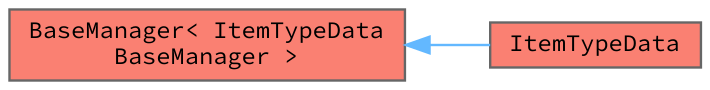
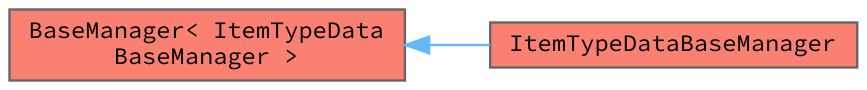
(596, 45) -> (674, 45)
